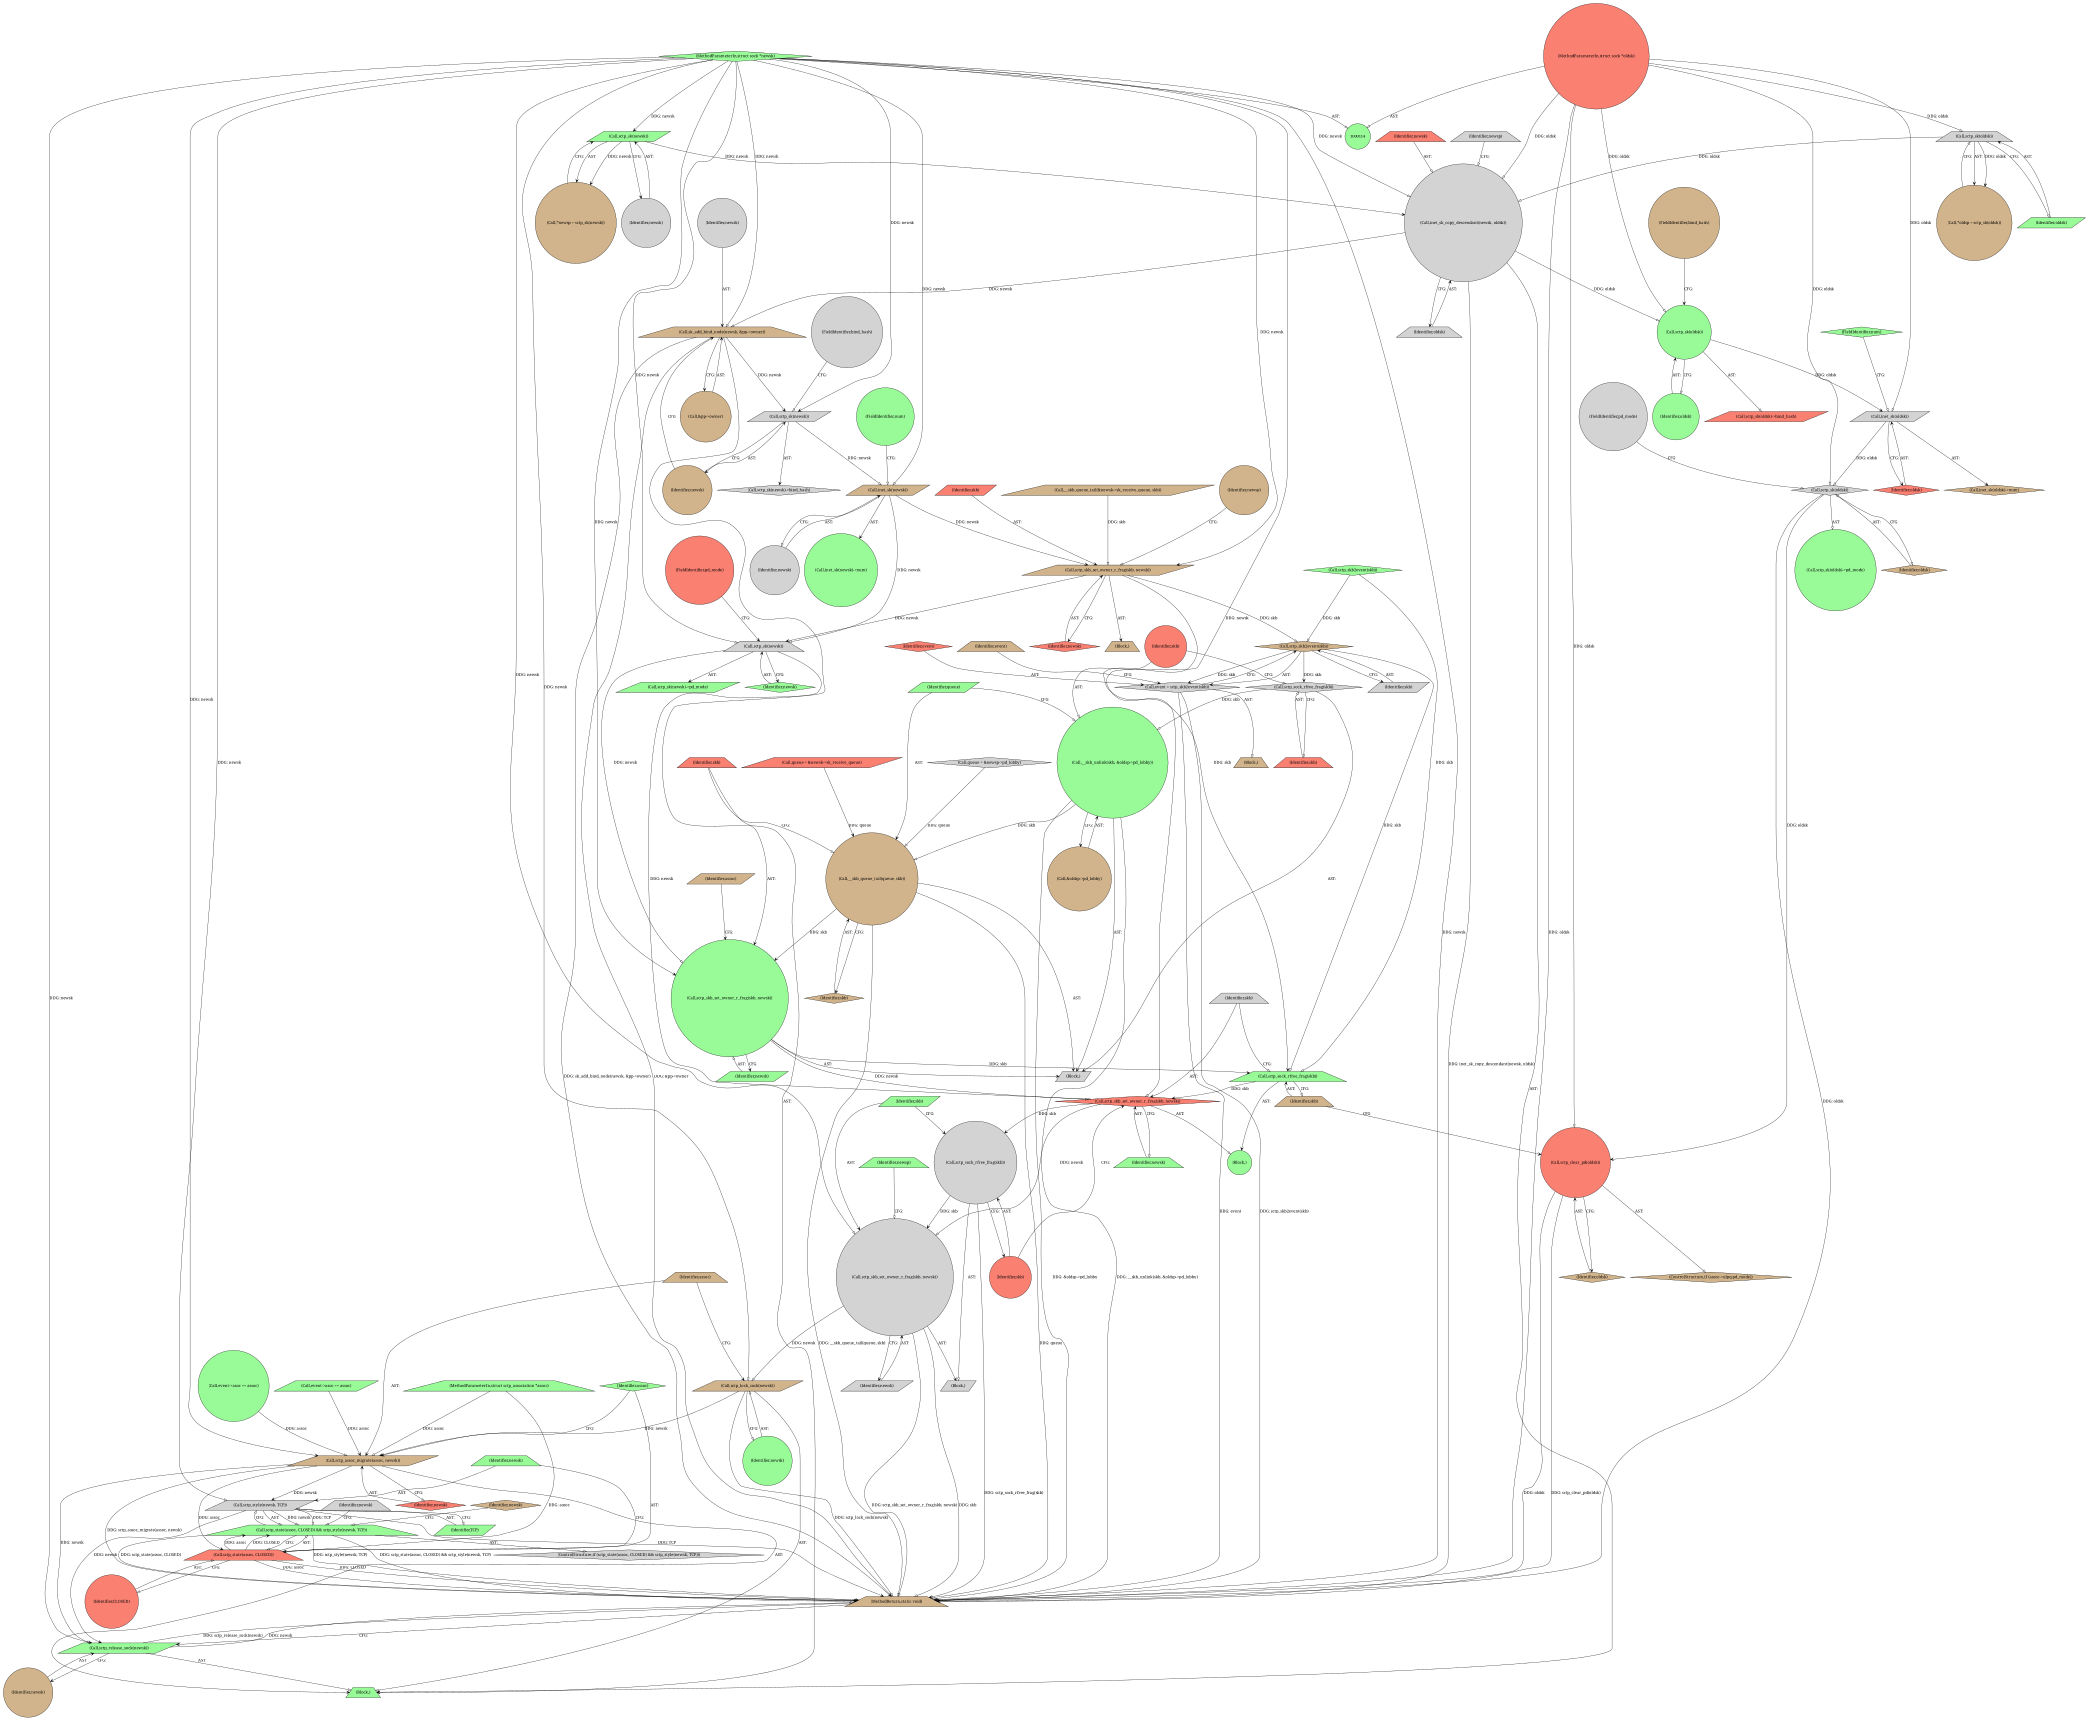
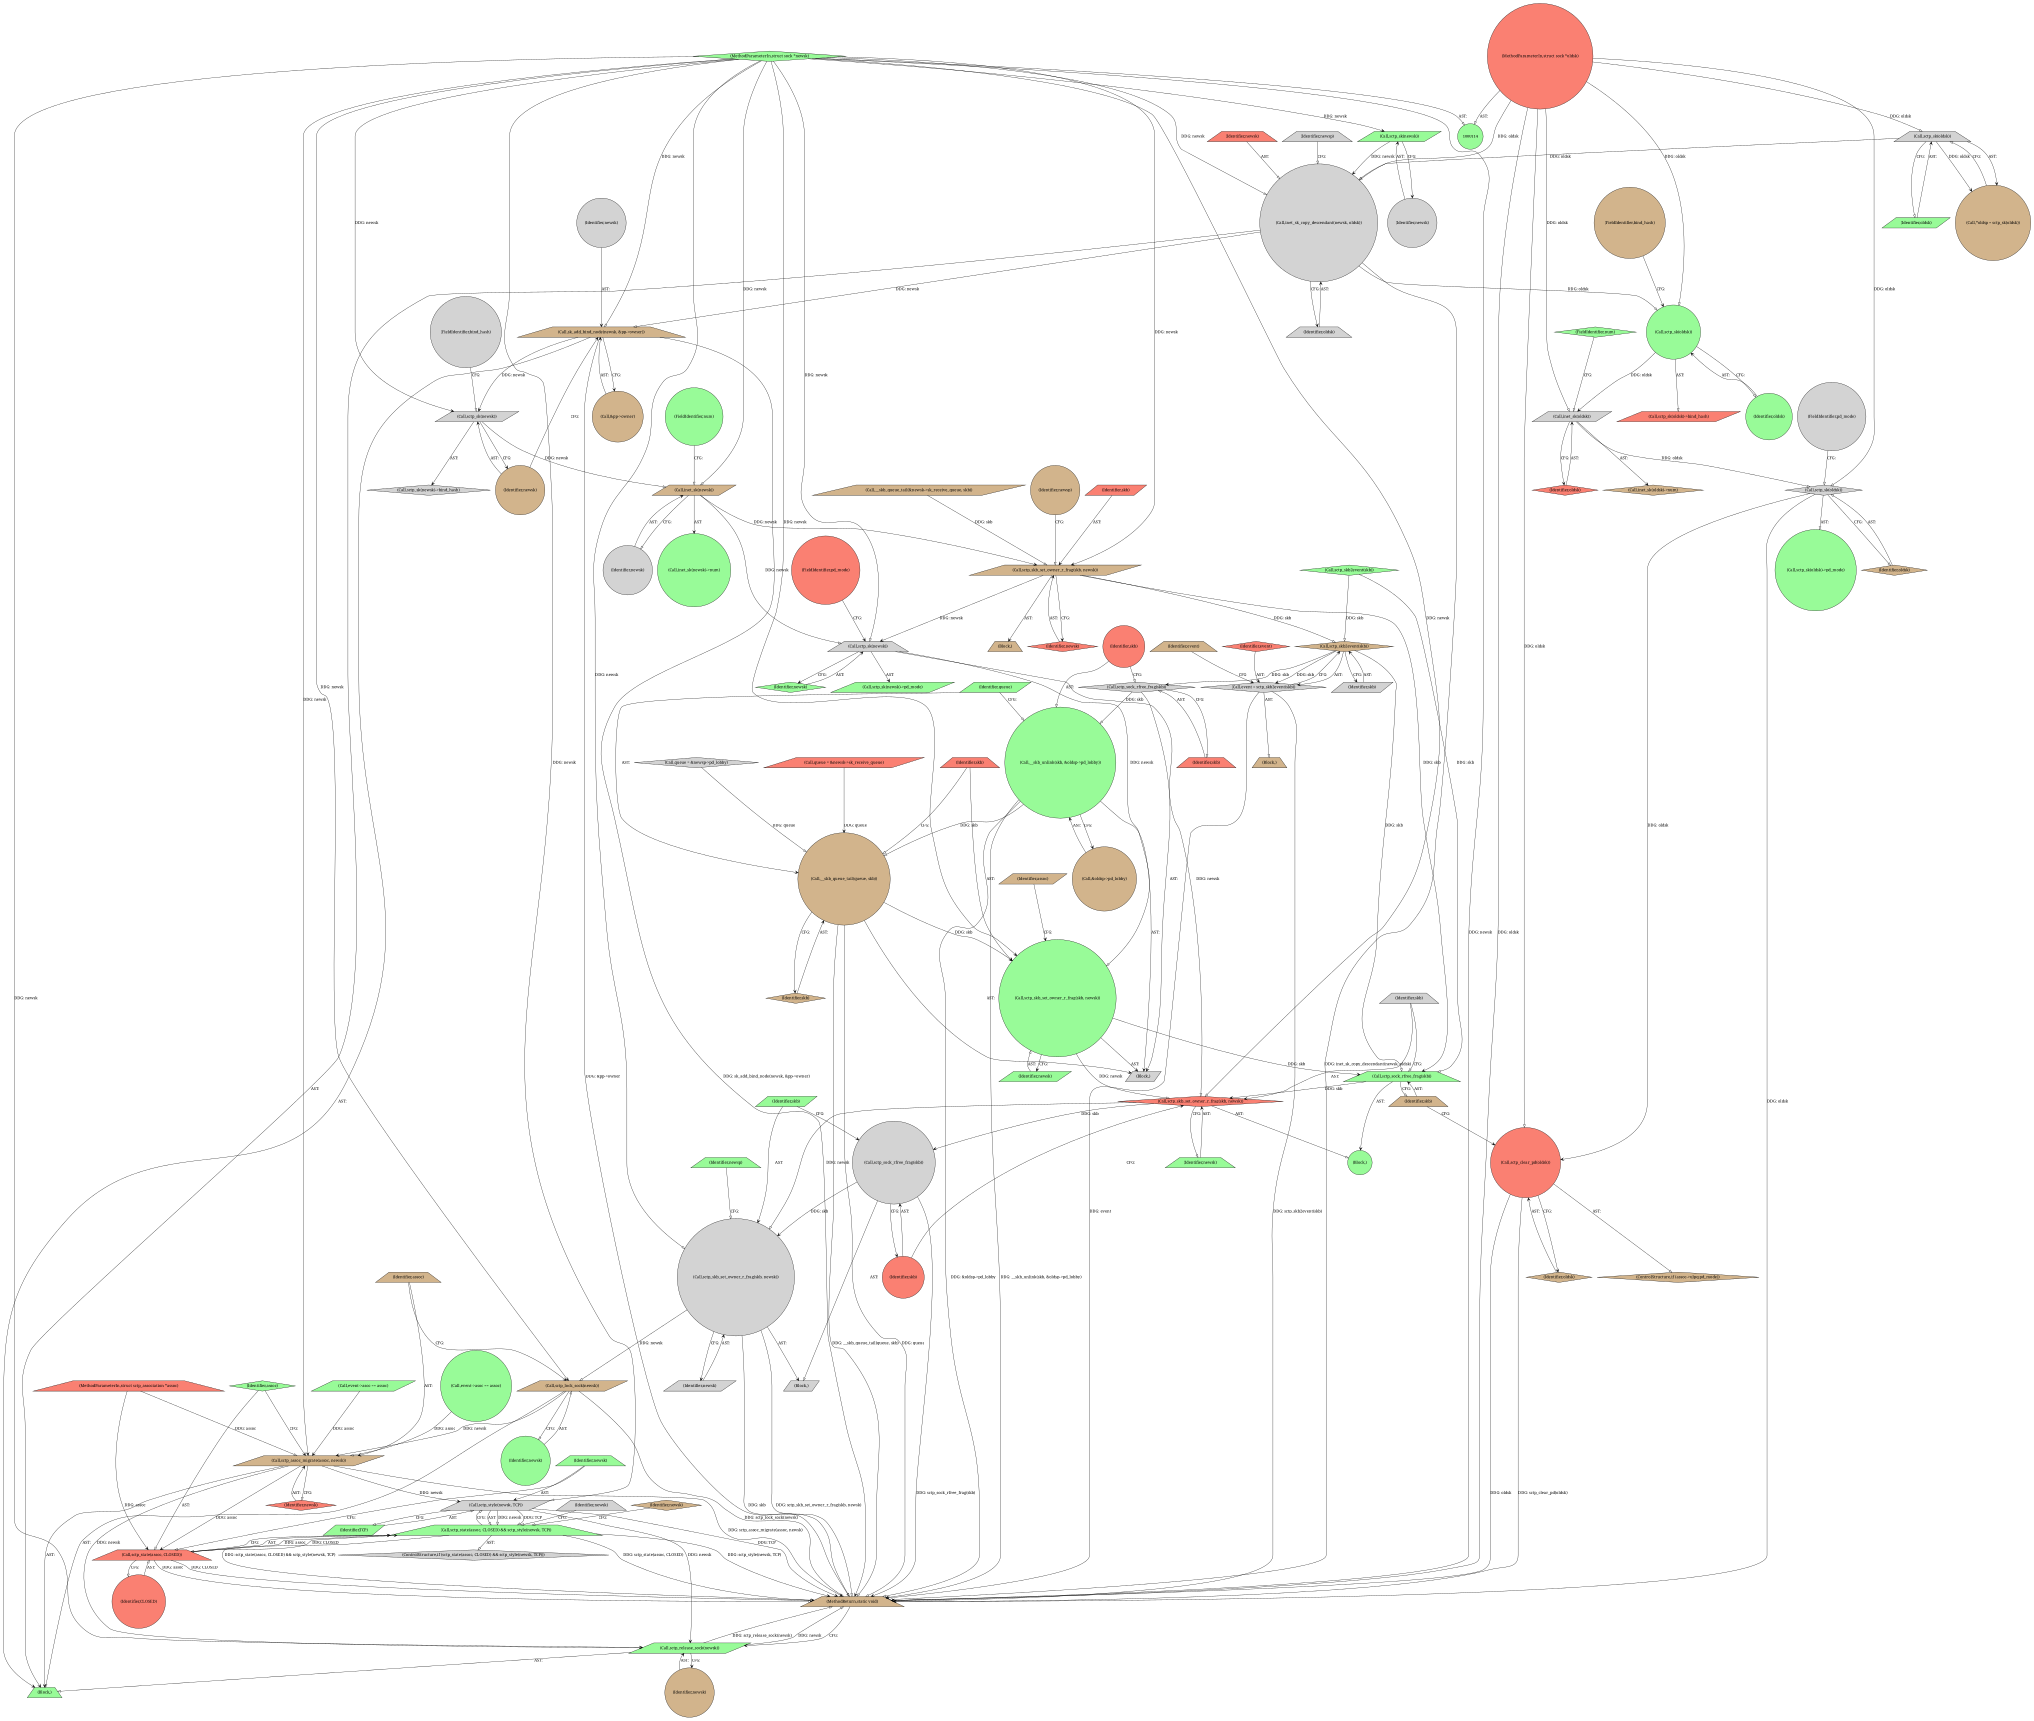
(576, 223) -> none
(544, 720) -> (316, 581)
(499, 1386) -> (129, 1386)
